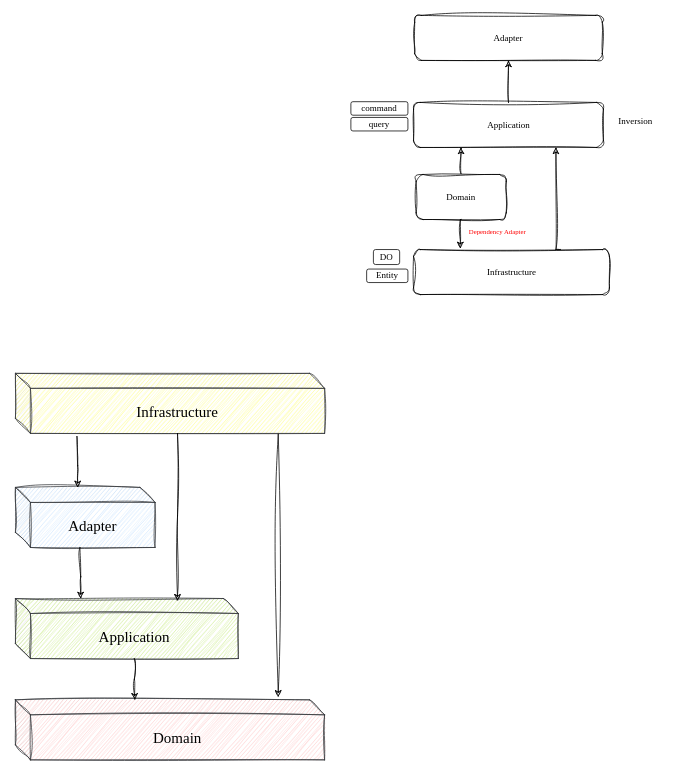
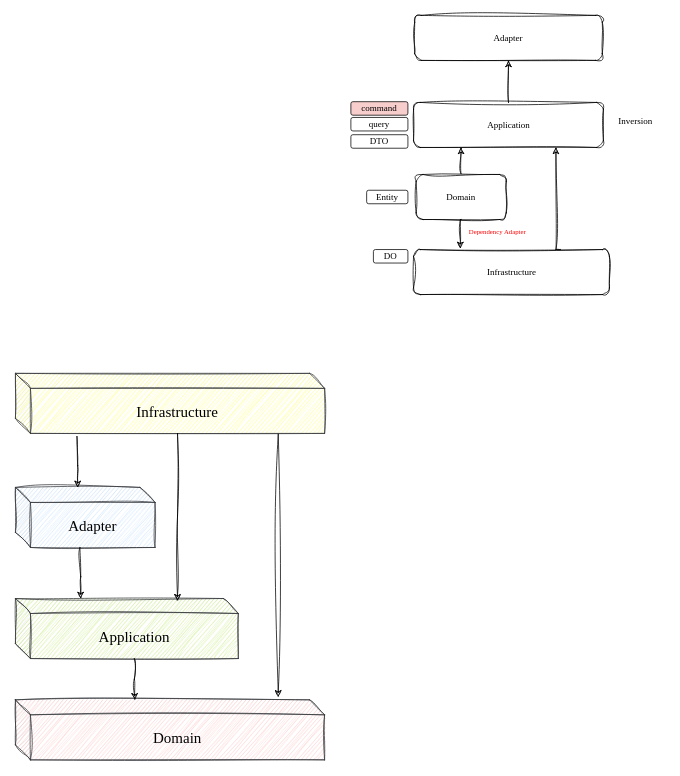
(379, 108) -> (379, 108)
none -> (379, 141)
(386, 257) -> (390, 256)
(387, 276) -> (387, 197)
